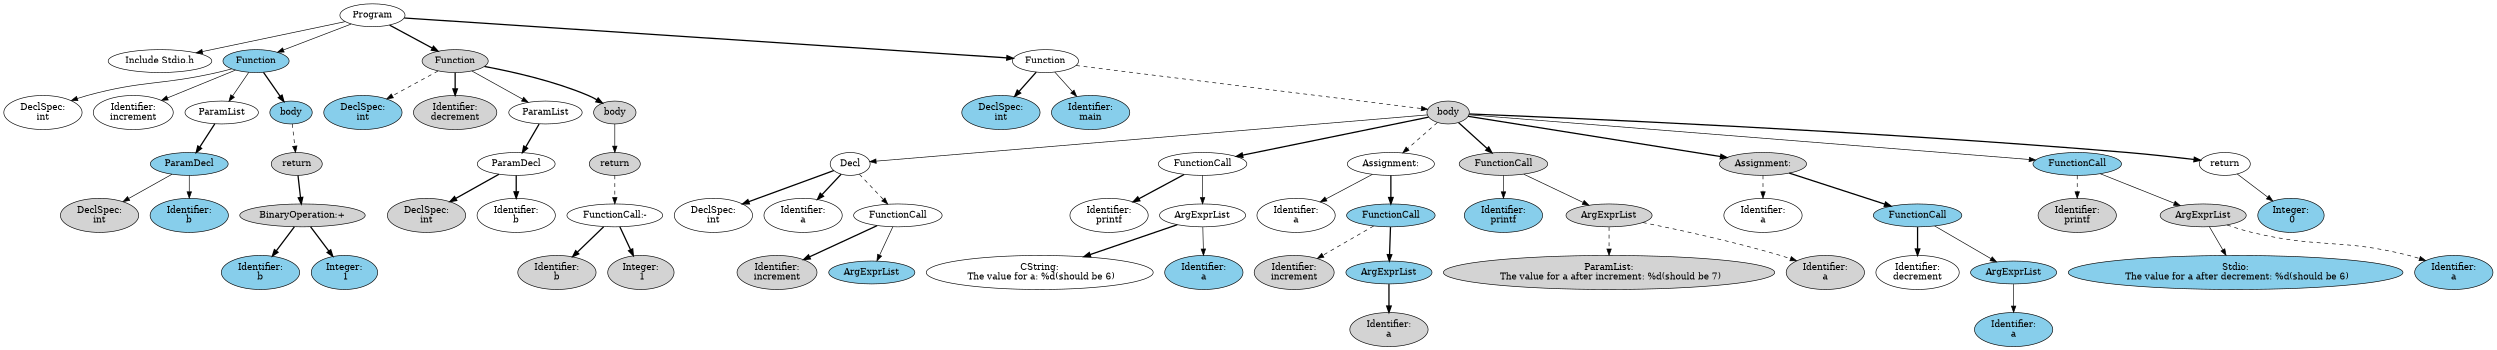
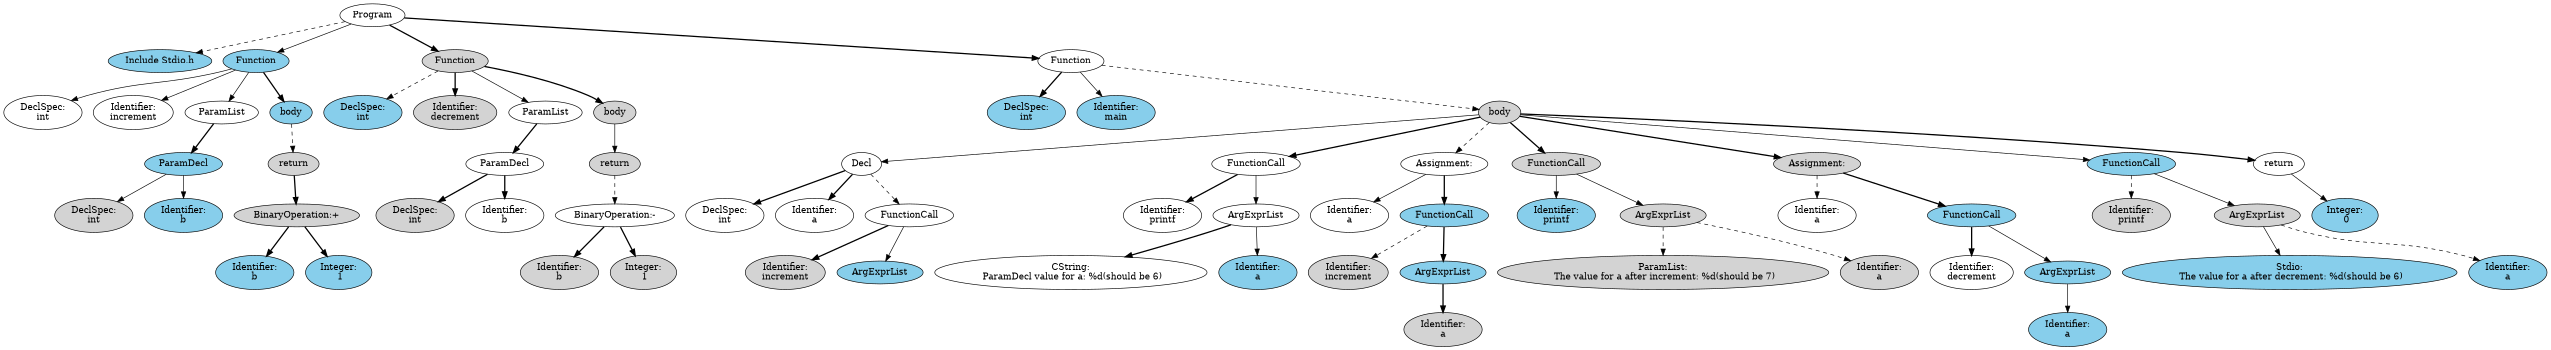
(274, 37) -> (274, 37)
(160, 61) -> (160, 61)
(615, 215) -> (615, 215)
(1040, 272) -> (1071, 272)
